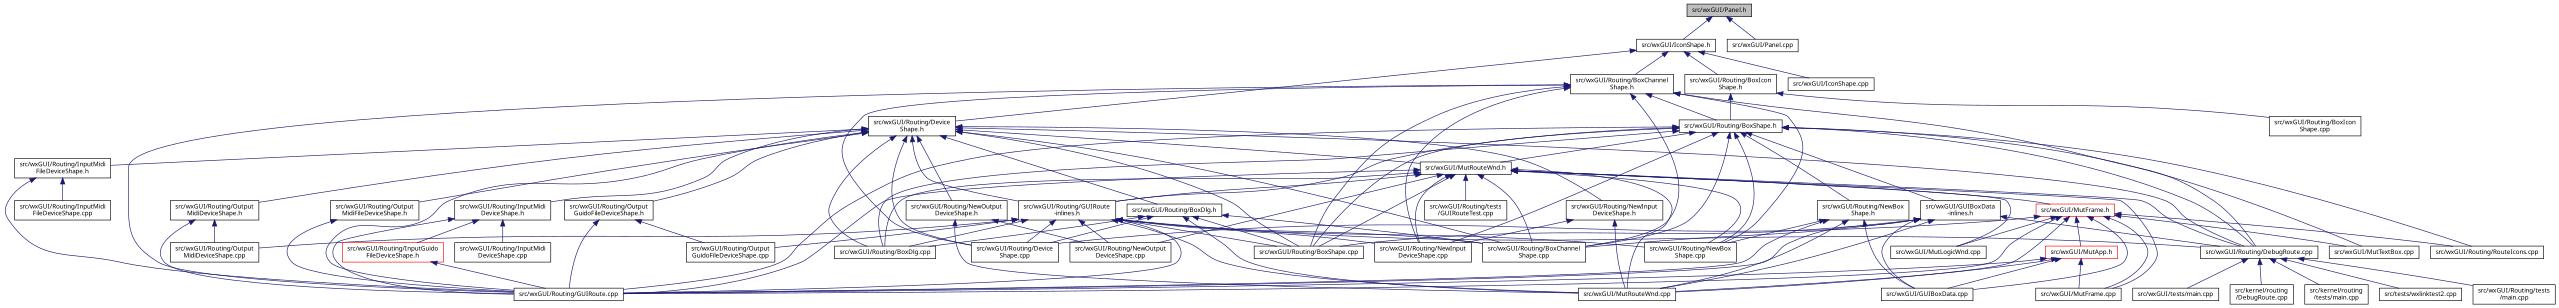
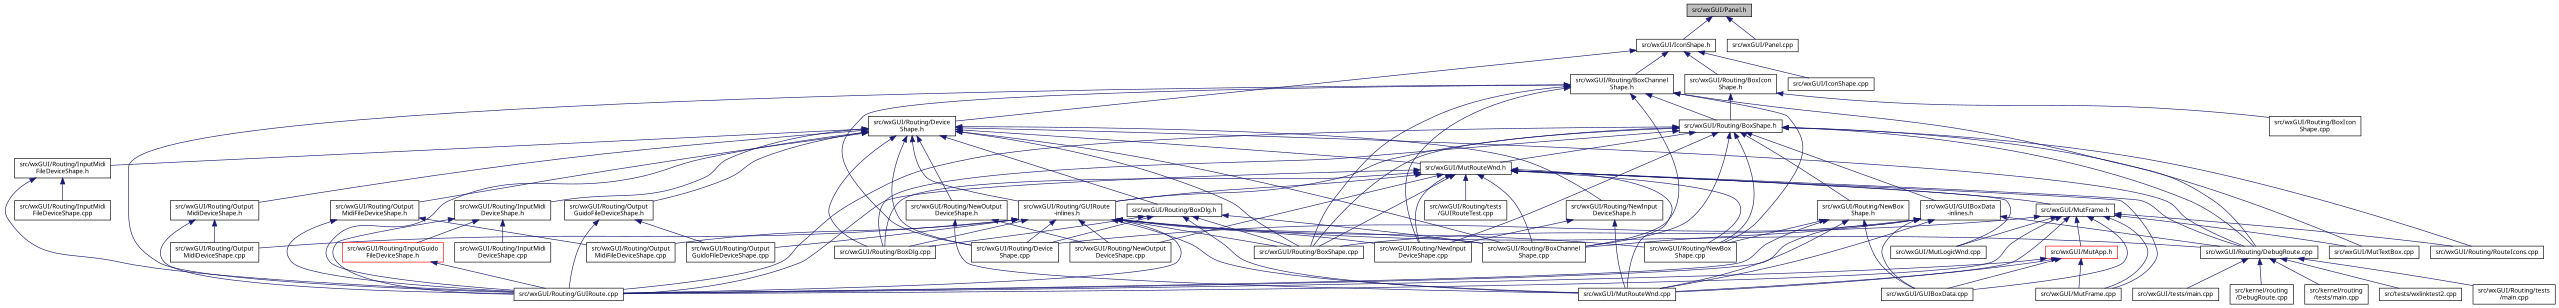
(2075, 210) -> (2075, 210)
none -> (631, 252)
